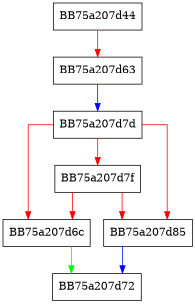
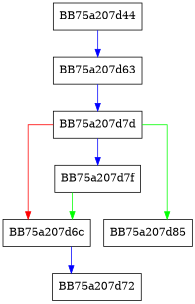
(98, 40) -> (98, 40)
(98, 148) -> (98, 148)
(167, 156) -> (167, 156)
(73, 202) -> (73, 202)
(122, 202) -> none
(71, 256) -> (71, 256)
(122, 256) -> none
